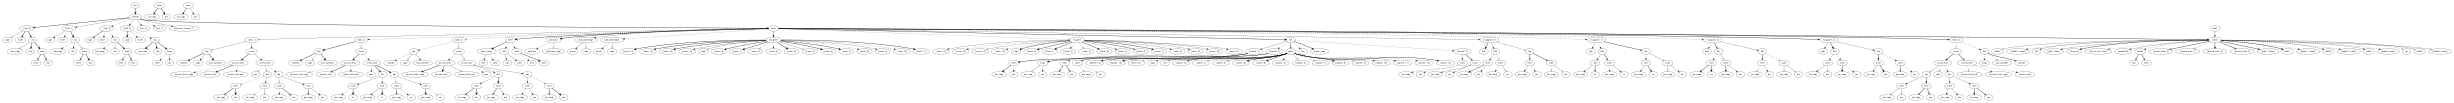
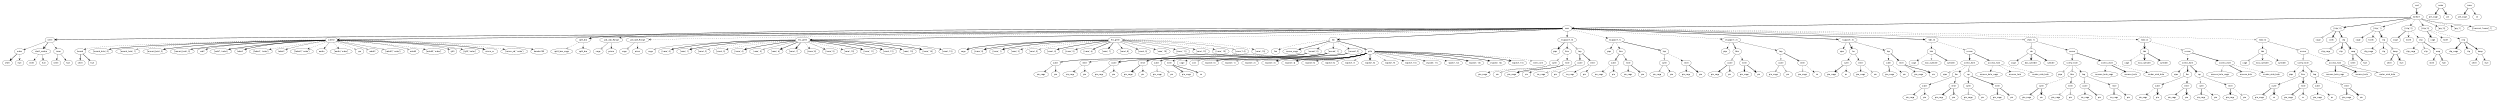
(2215, 33) -> (266, 43)
